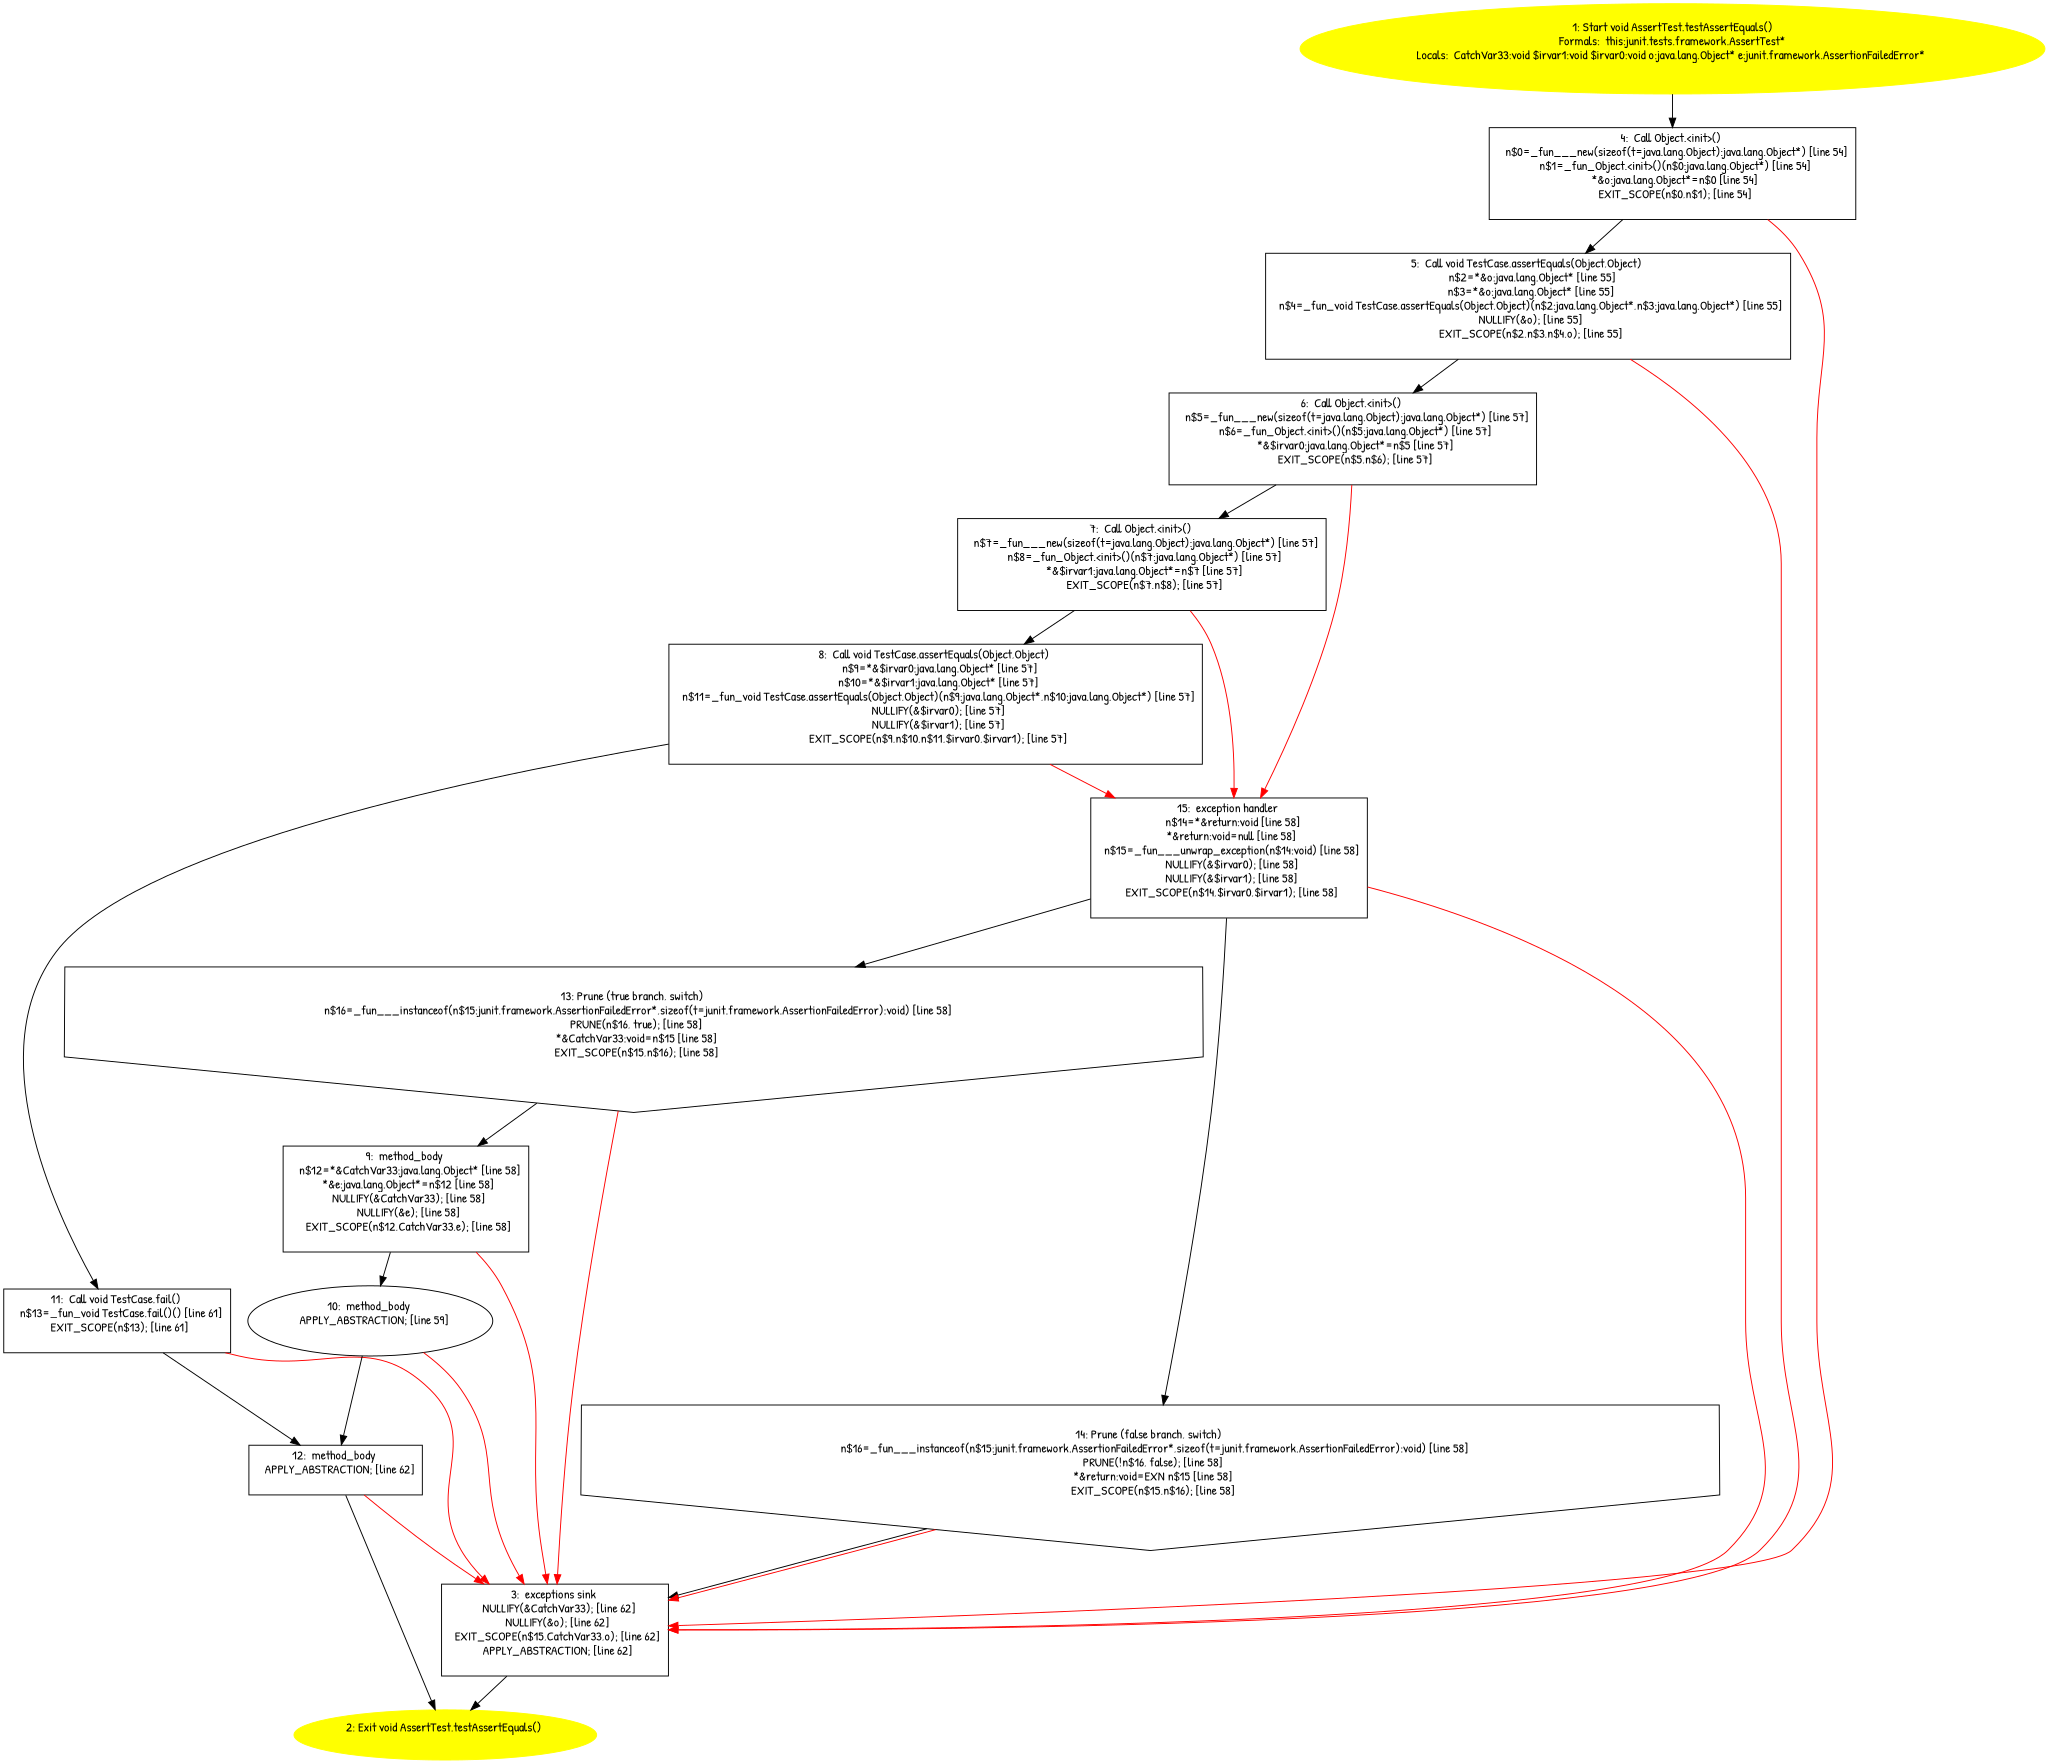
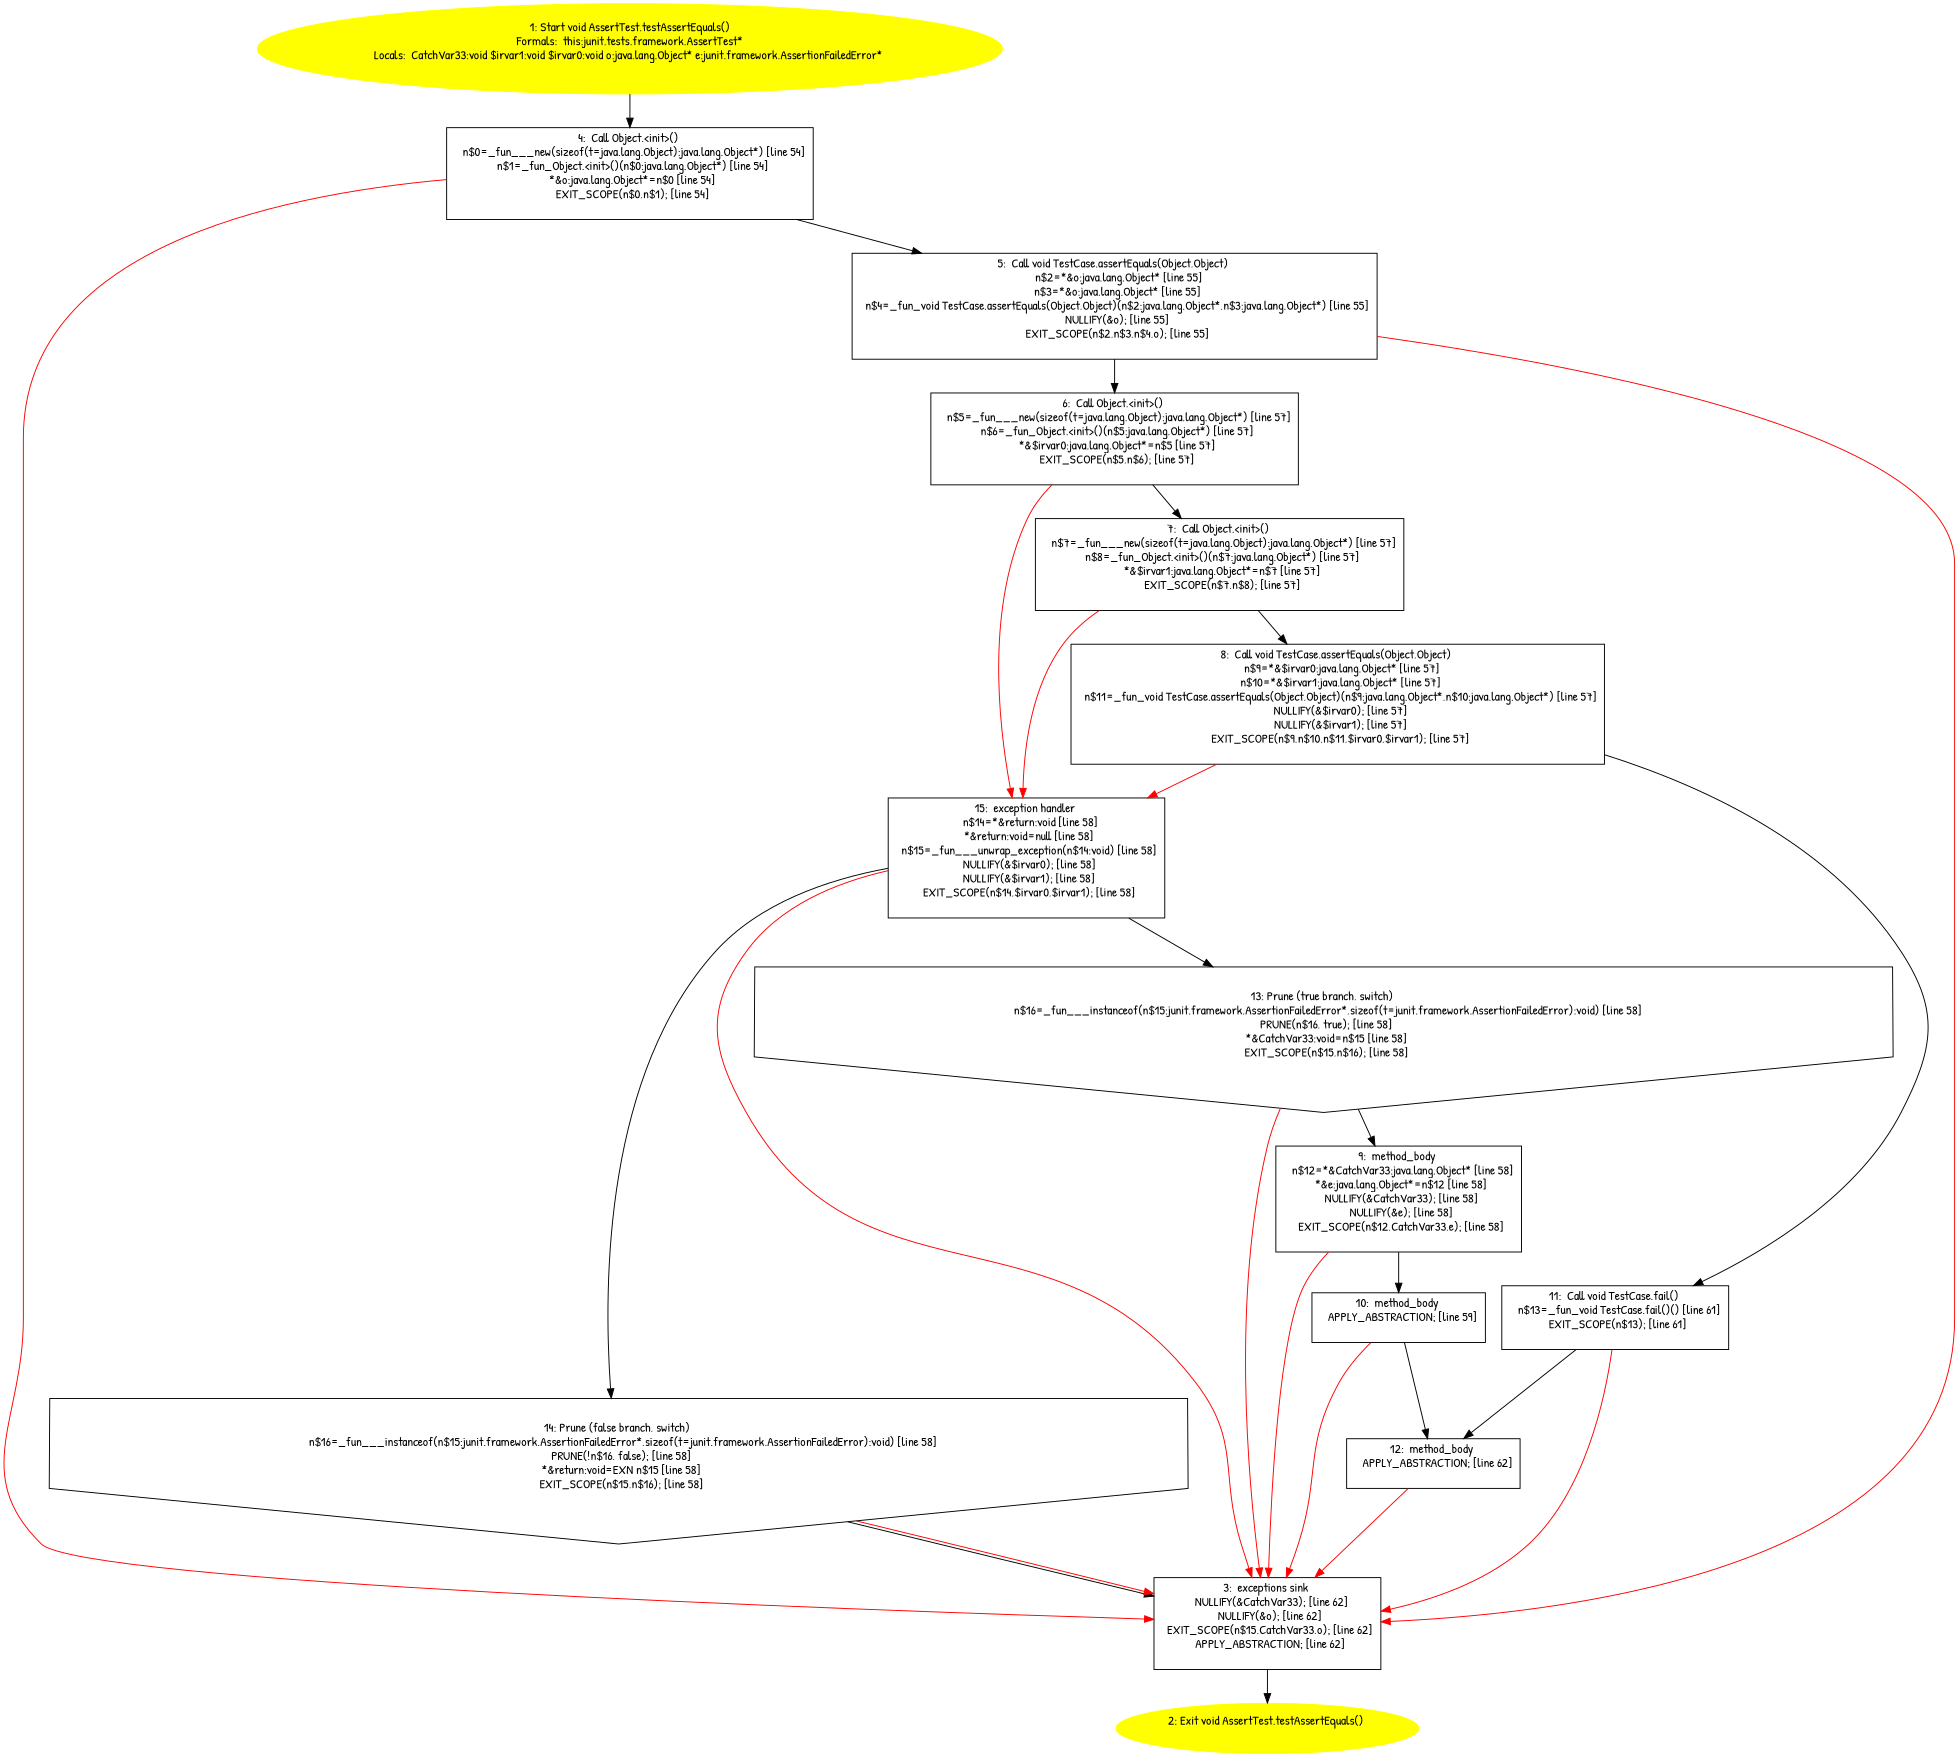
(370, 1321) -> (1399, 1318)
(389, 1598) -> none
